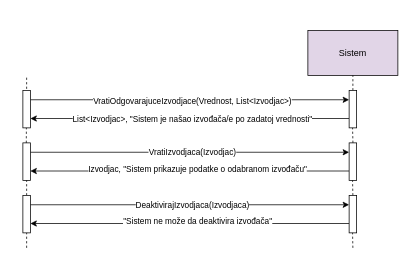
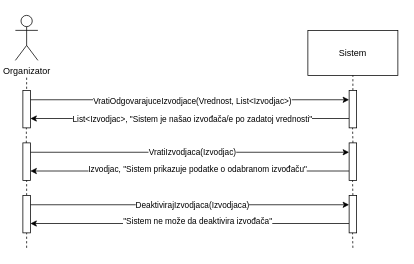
none -> (27, 38)
(353, 53) -> (353, 53)
